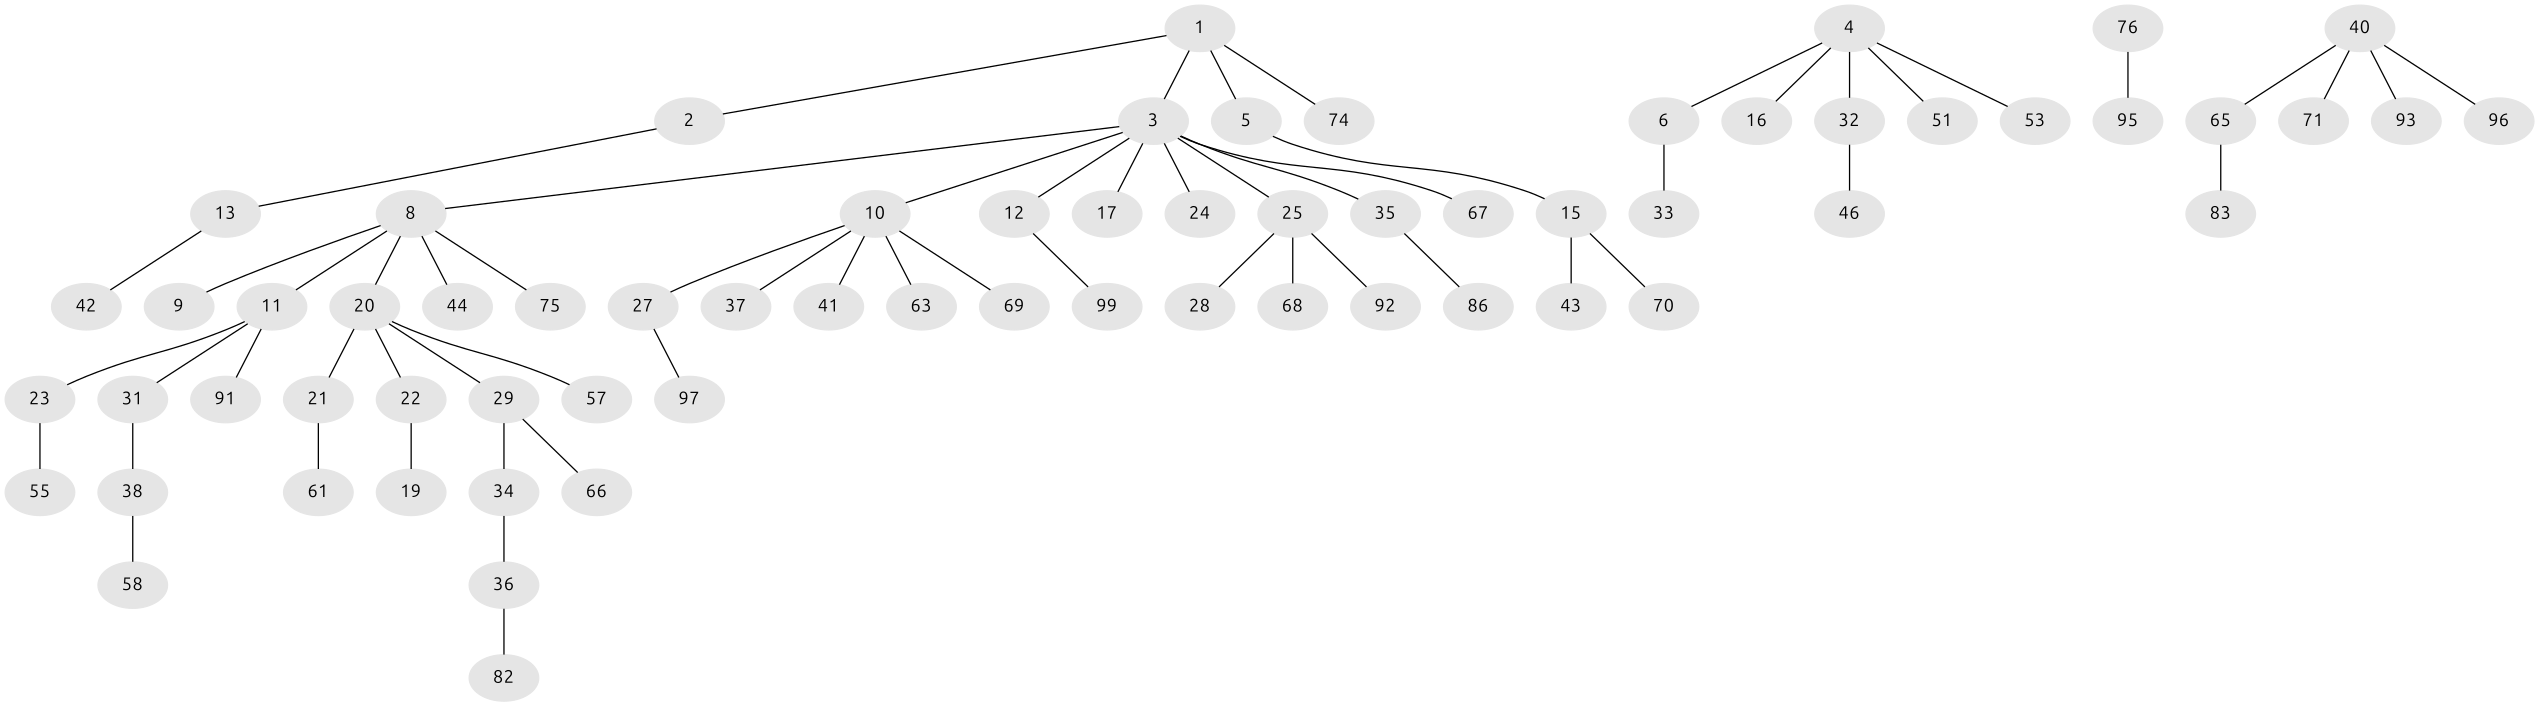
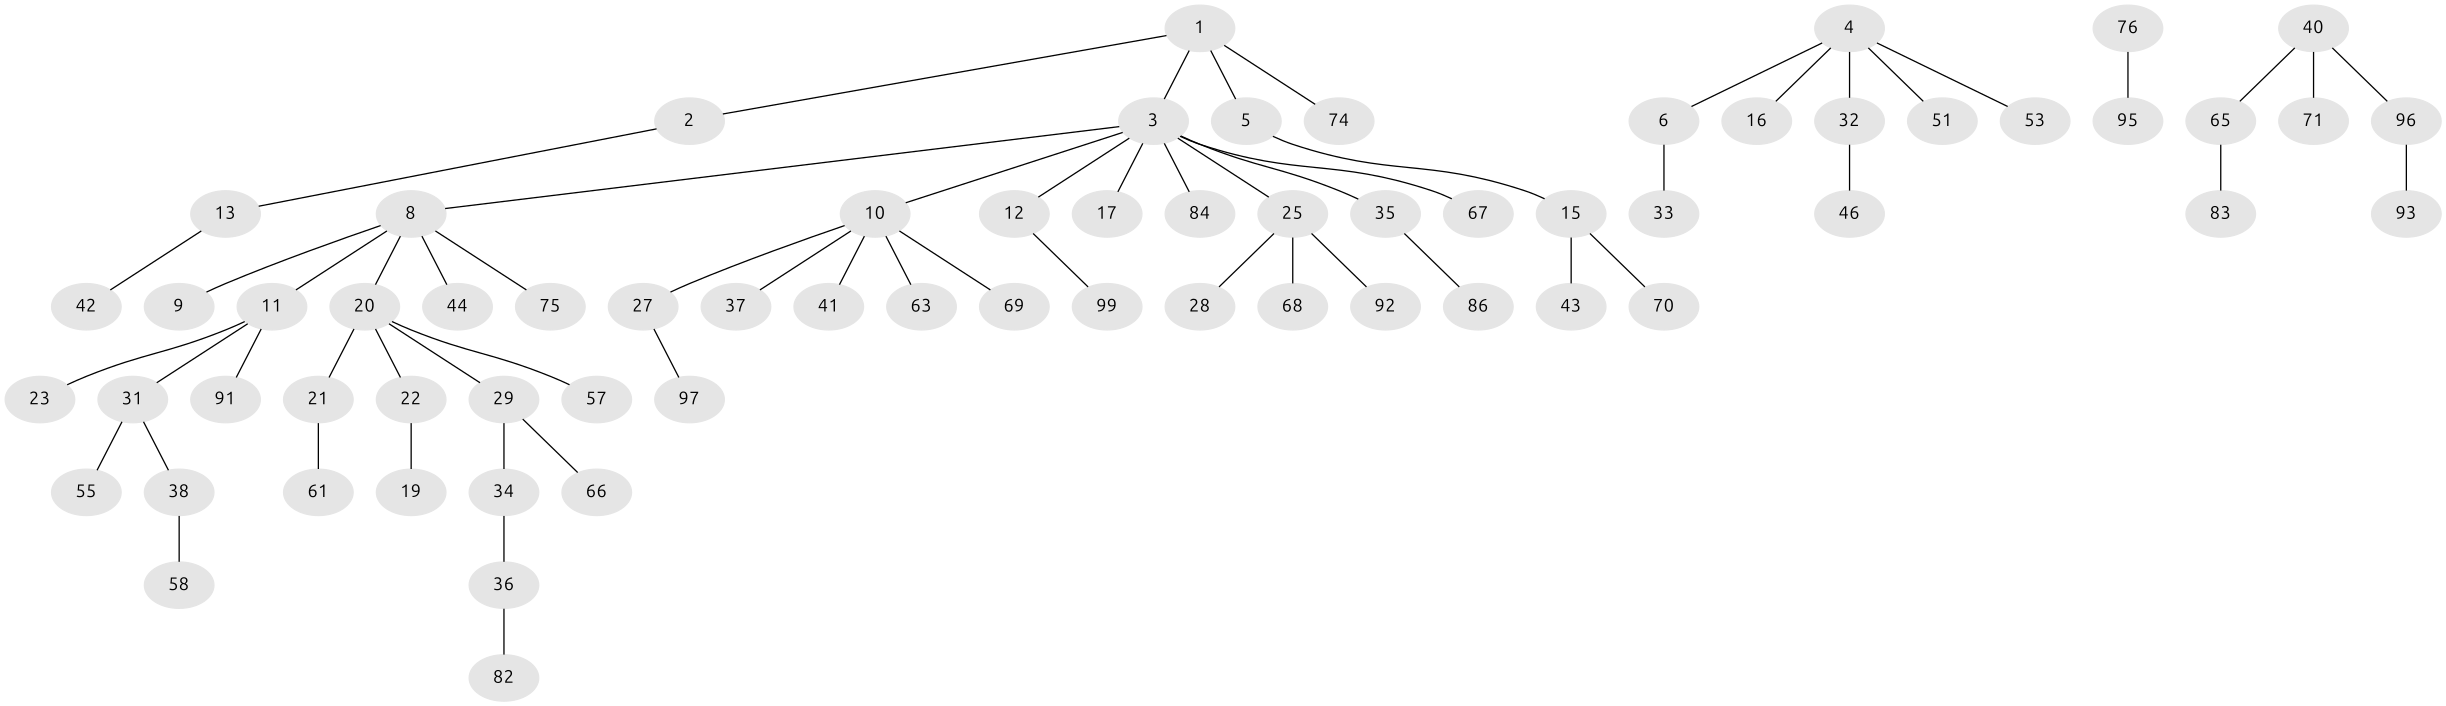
(2383, 75) -> (2406, 168)
(1200, 214) -> (1200, 214)
(40, 446) -> (110, 446)
